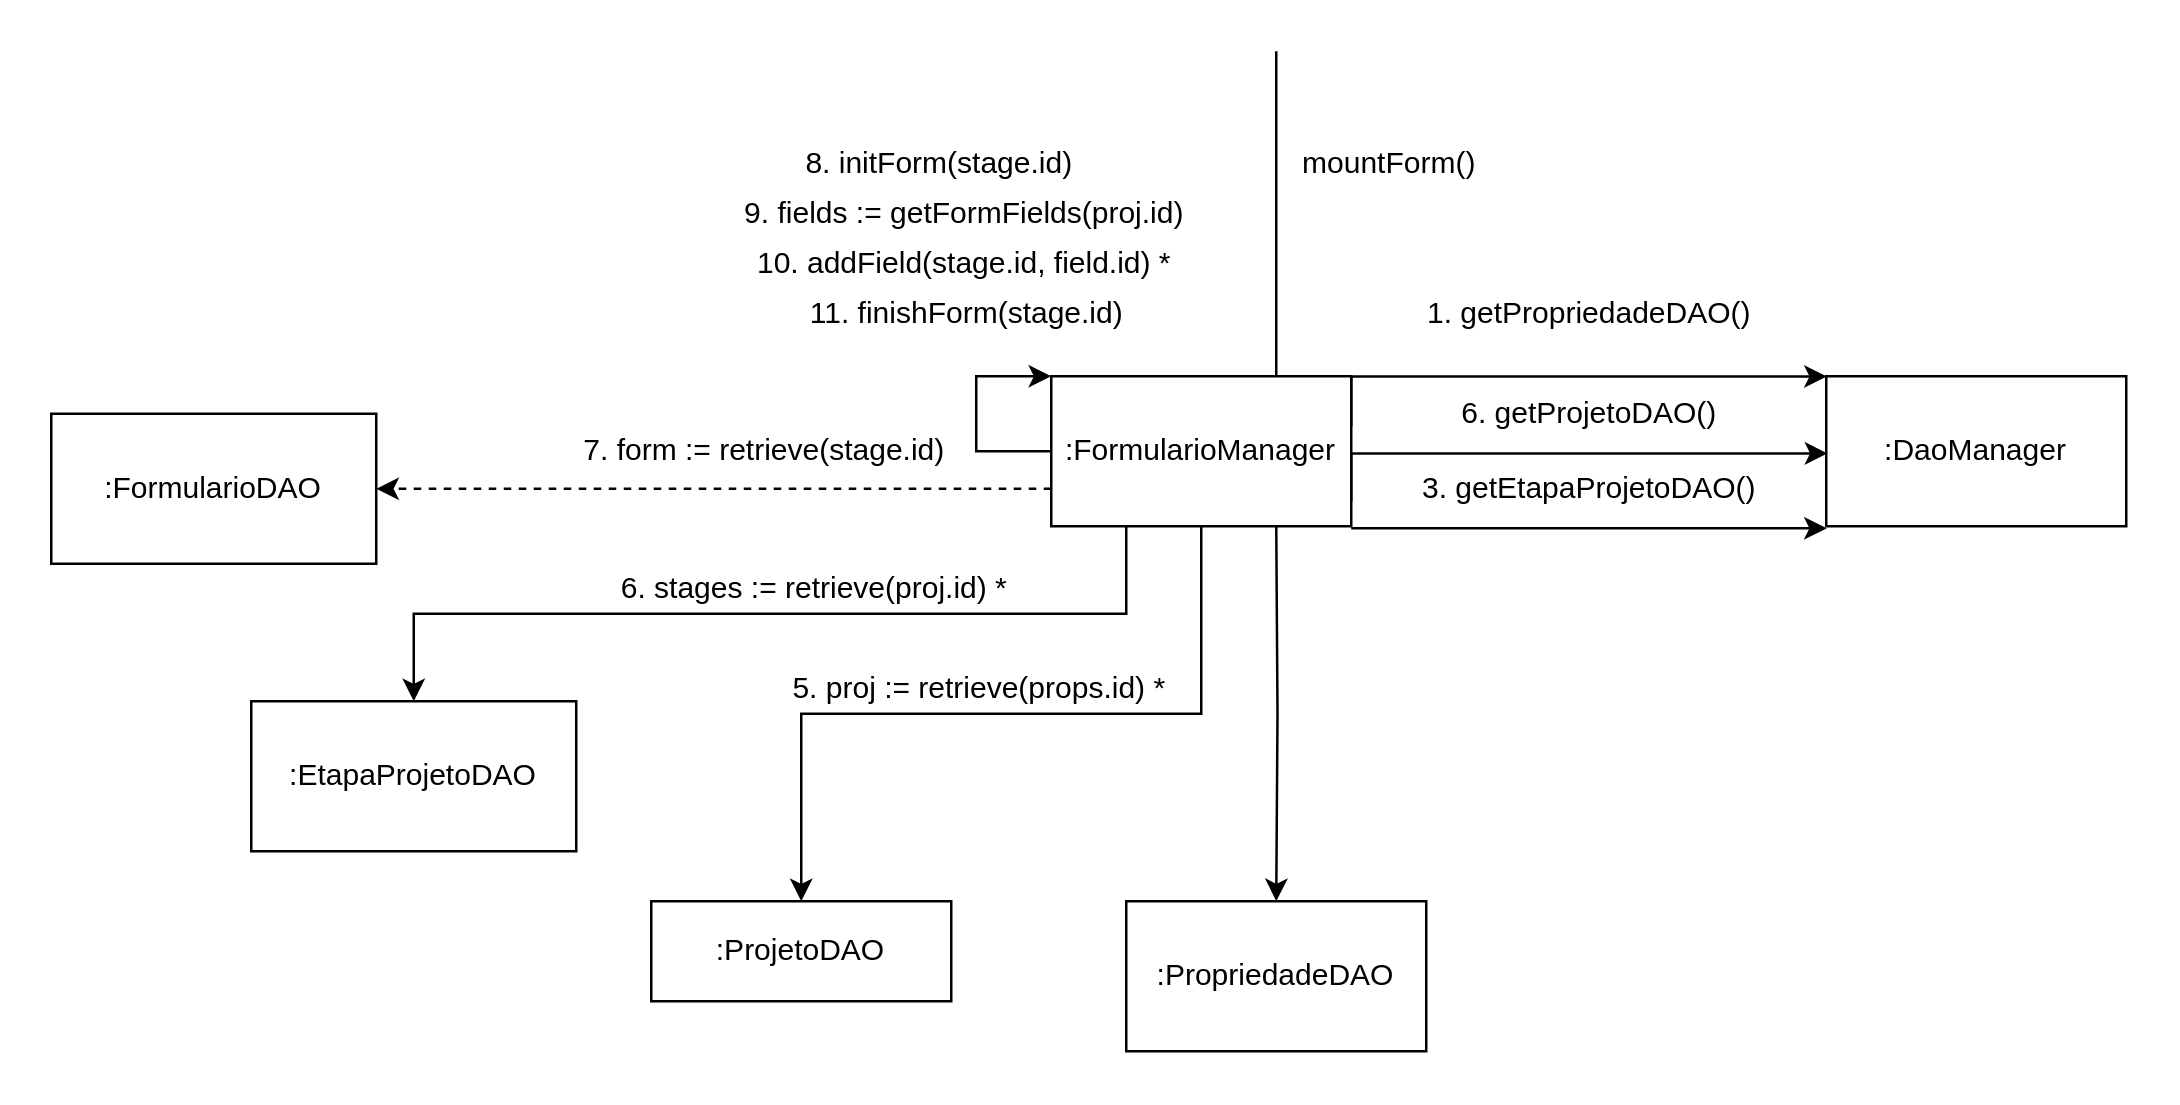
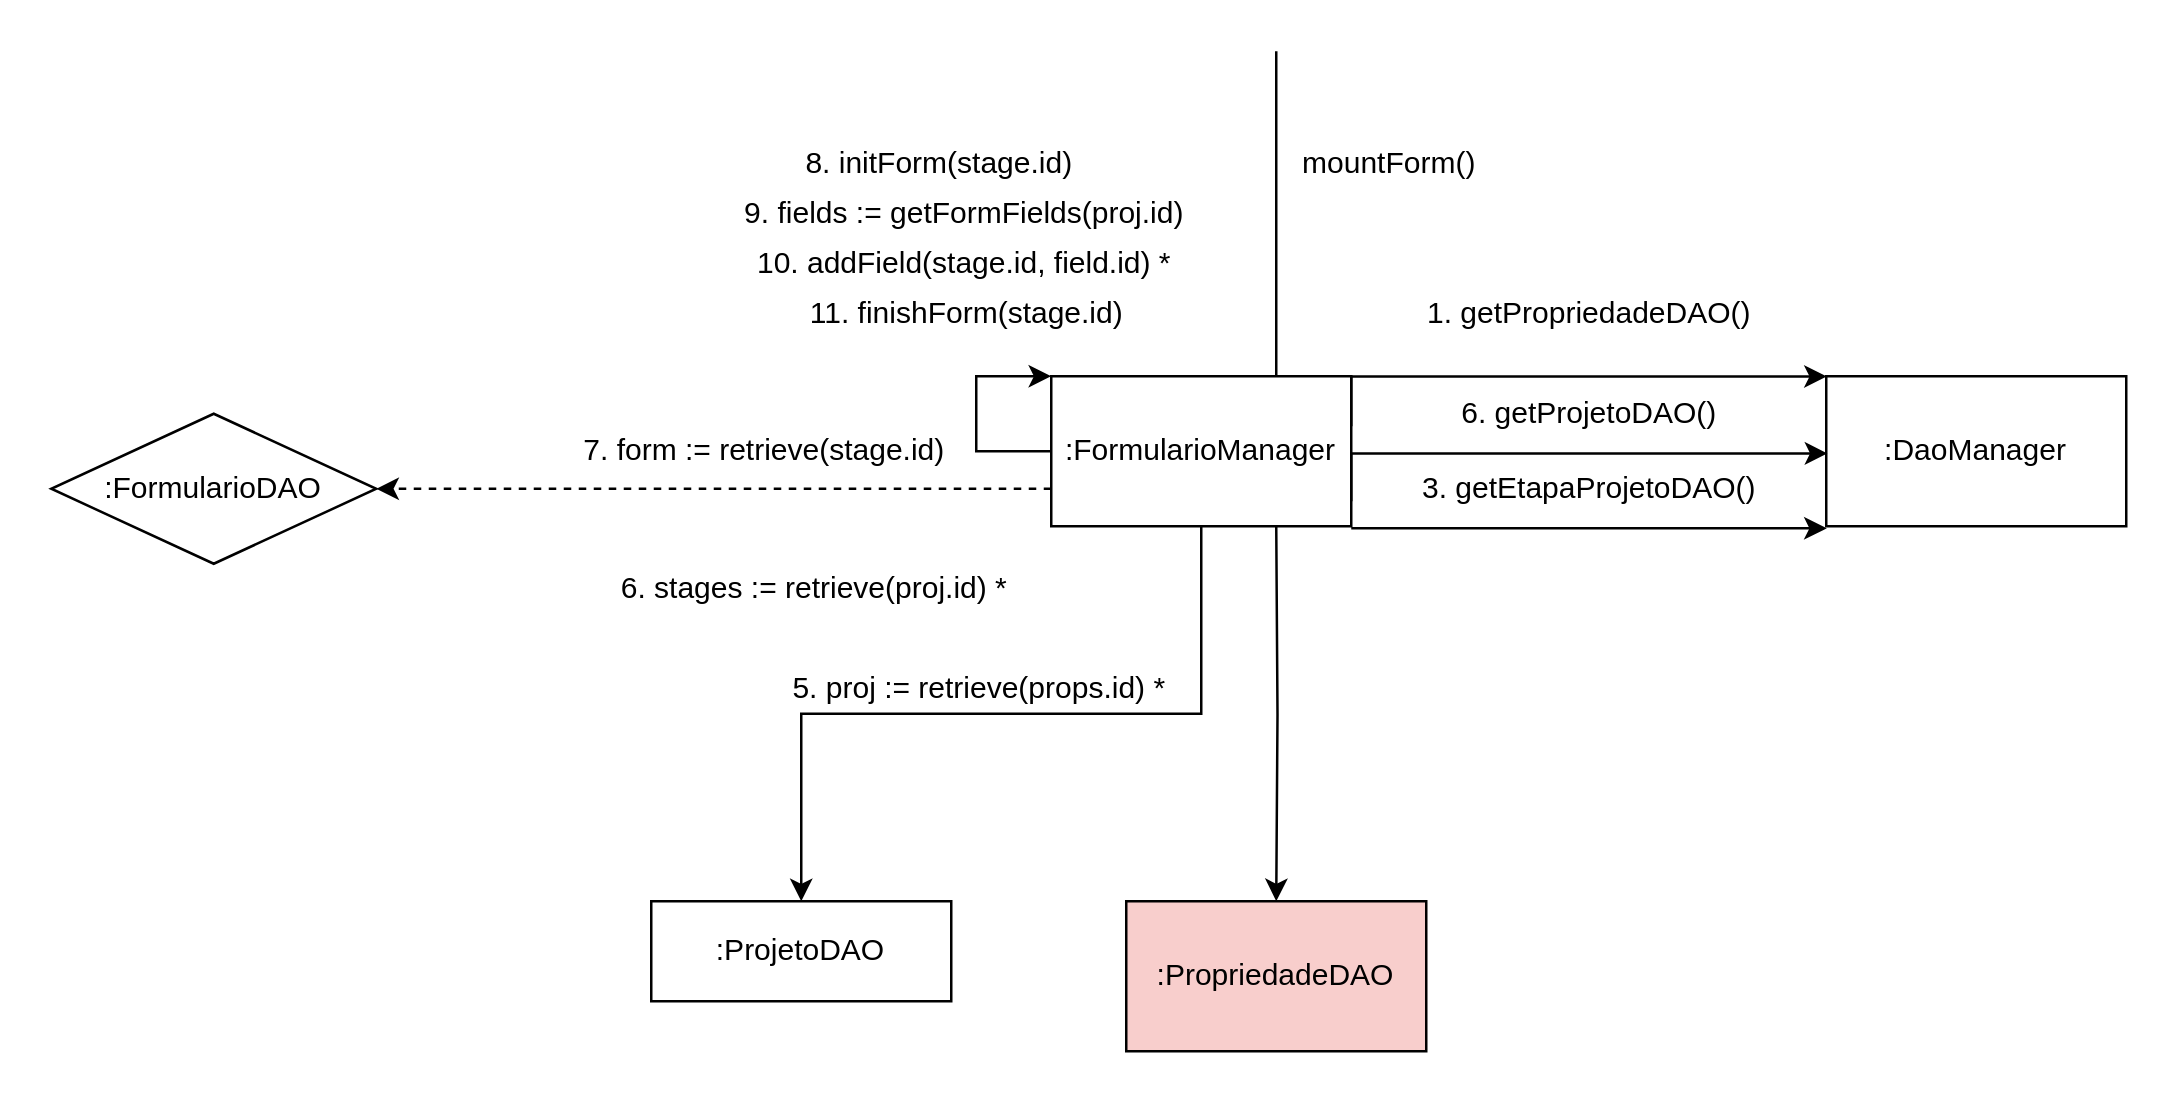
(214, 489) -> (214, 489)
(778, 614) -> none
(414, 776) -> none
(1276, 976) -> (1276, 976)
